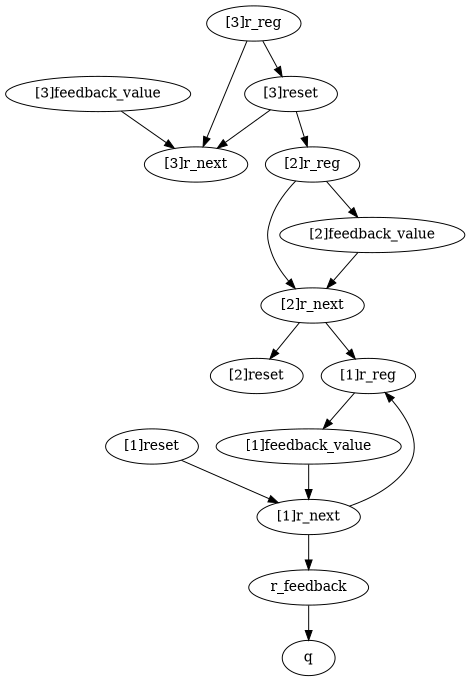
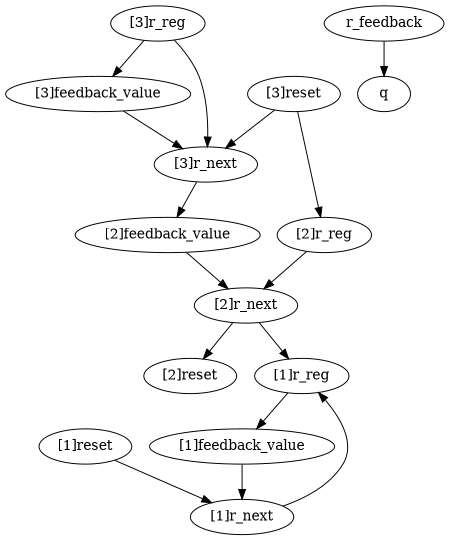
(270, 54) -> (132, 55)
(339, 196) -> (189, 195)
(309, 547) -> none
